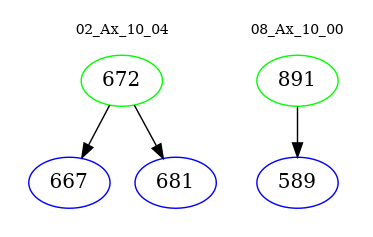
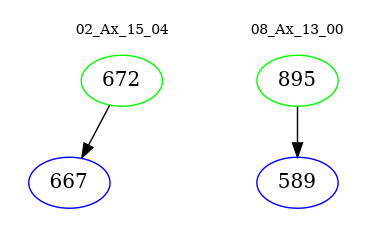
(123, 30) -> (123, 30)
(298, 30) -> (298, 30)
(298, 81) -> (298, 81)
(176, 183) -> none
